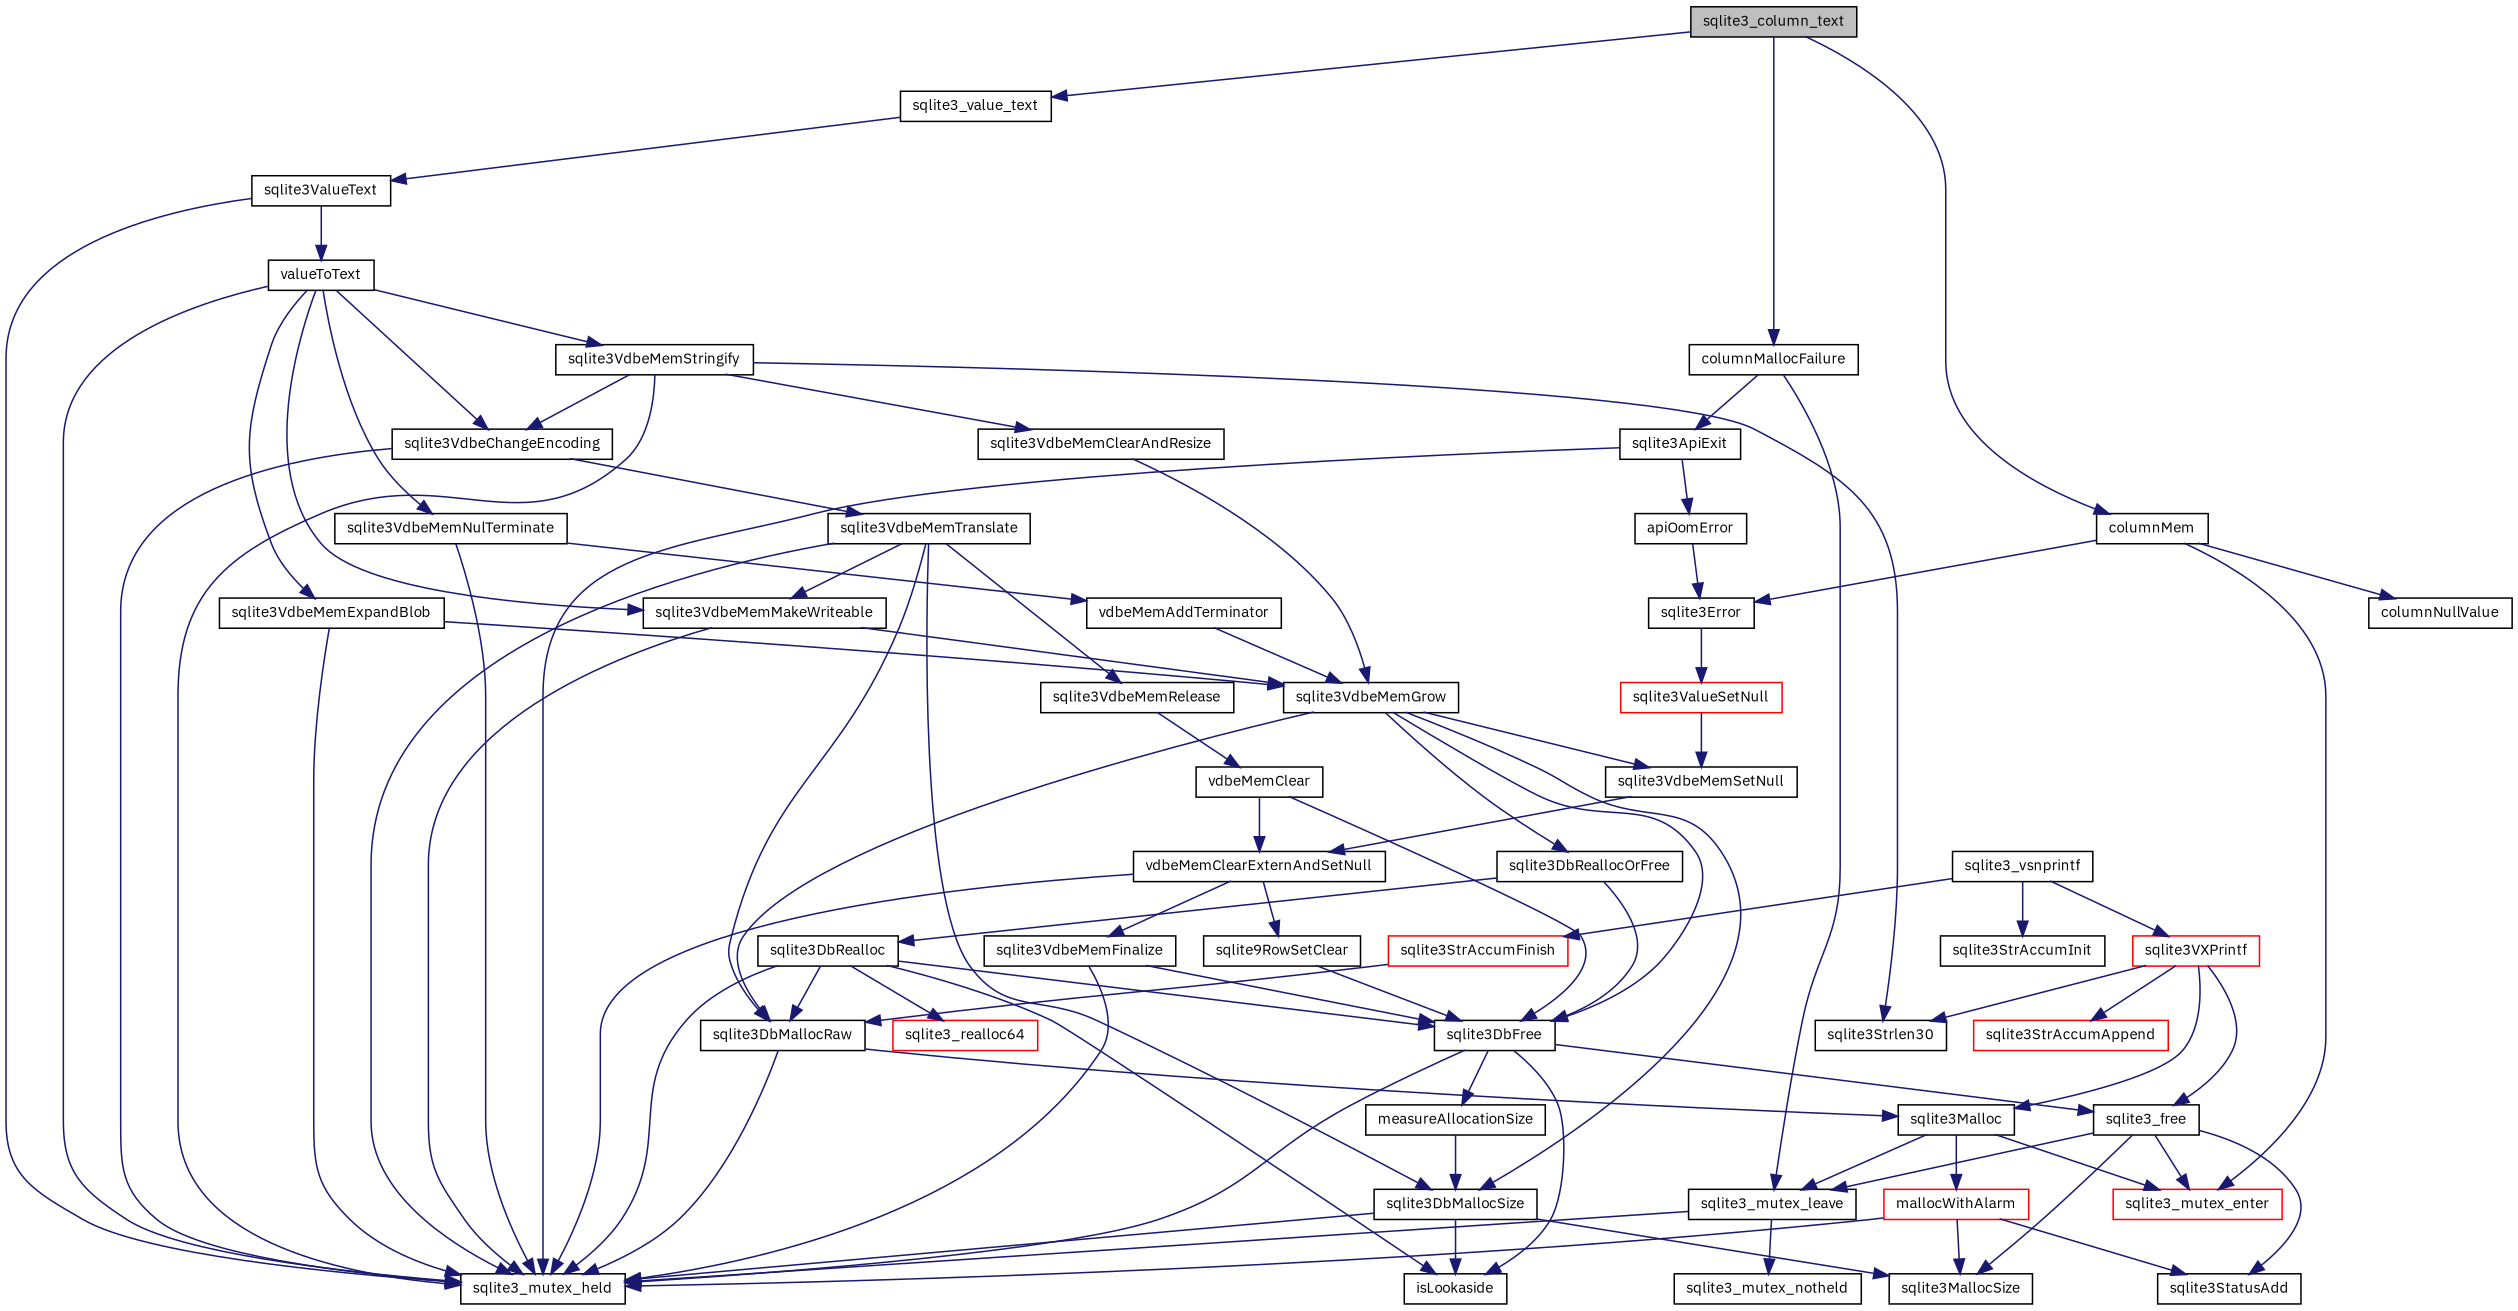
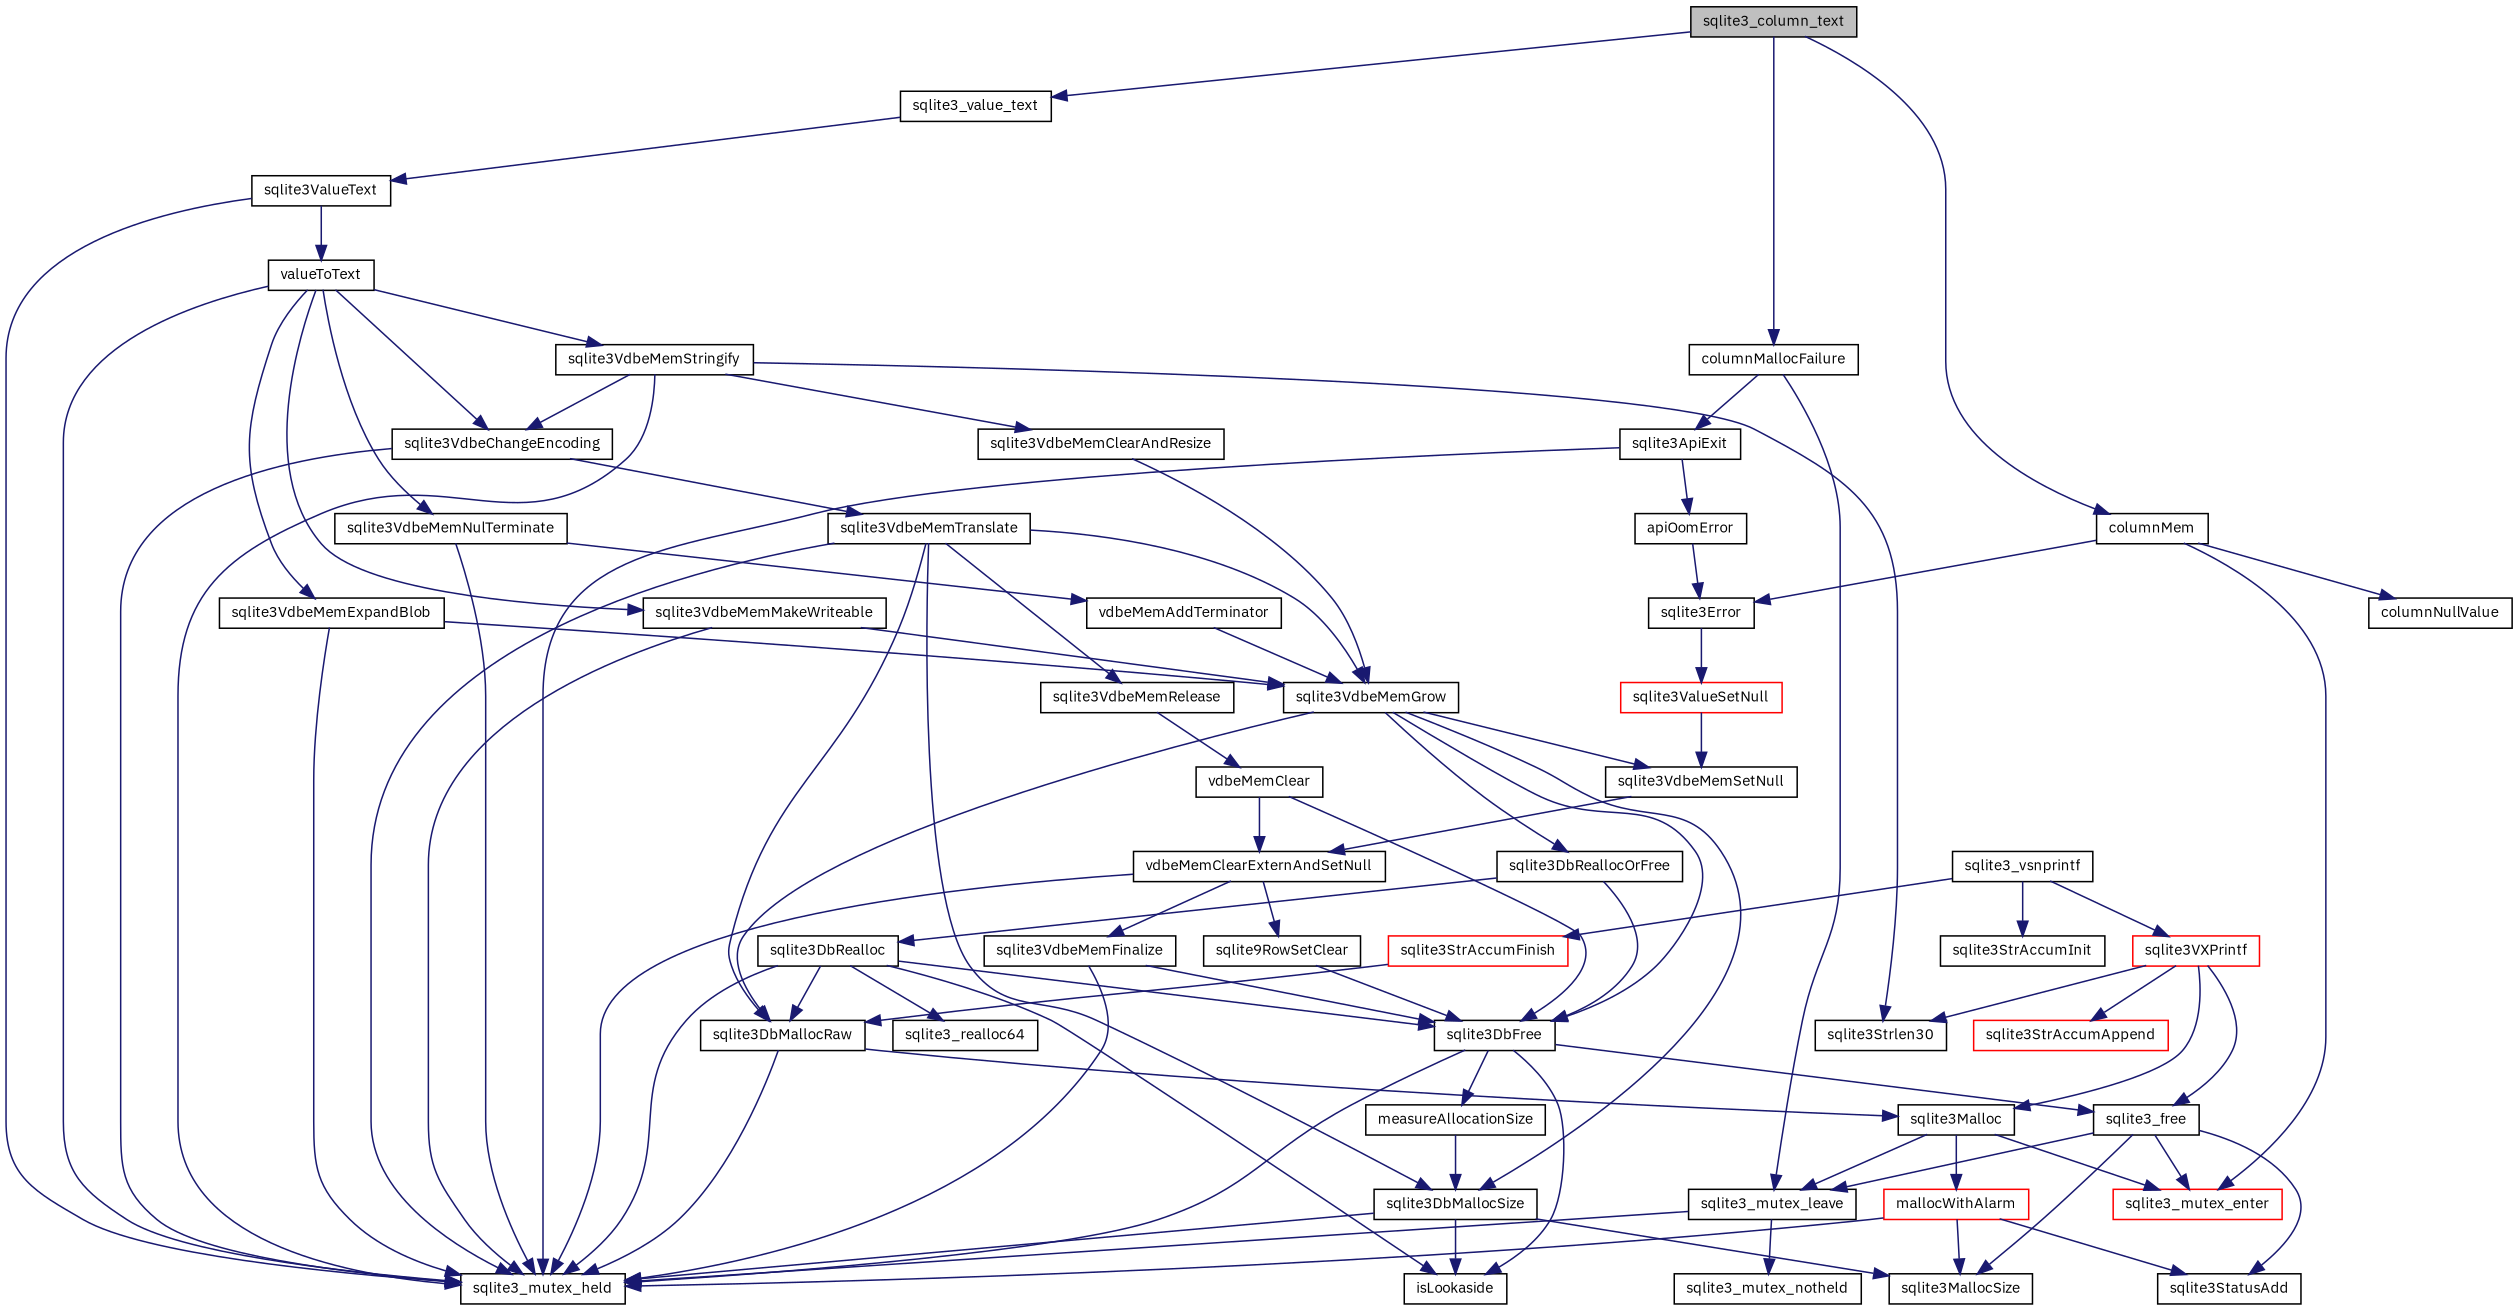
(859, 565) -> (1213, 562)
(965, 1035) -> (965, 1035)
